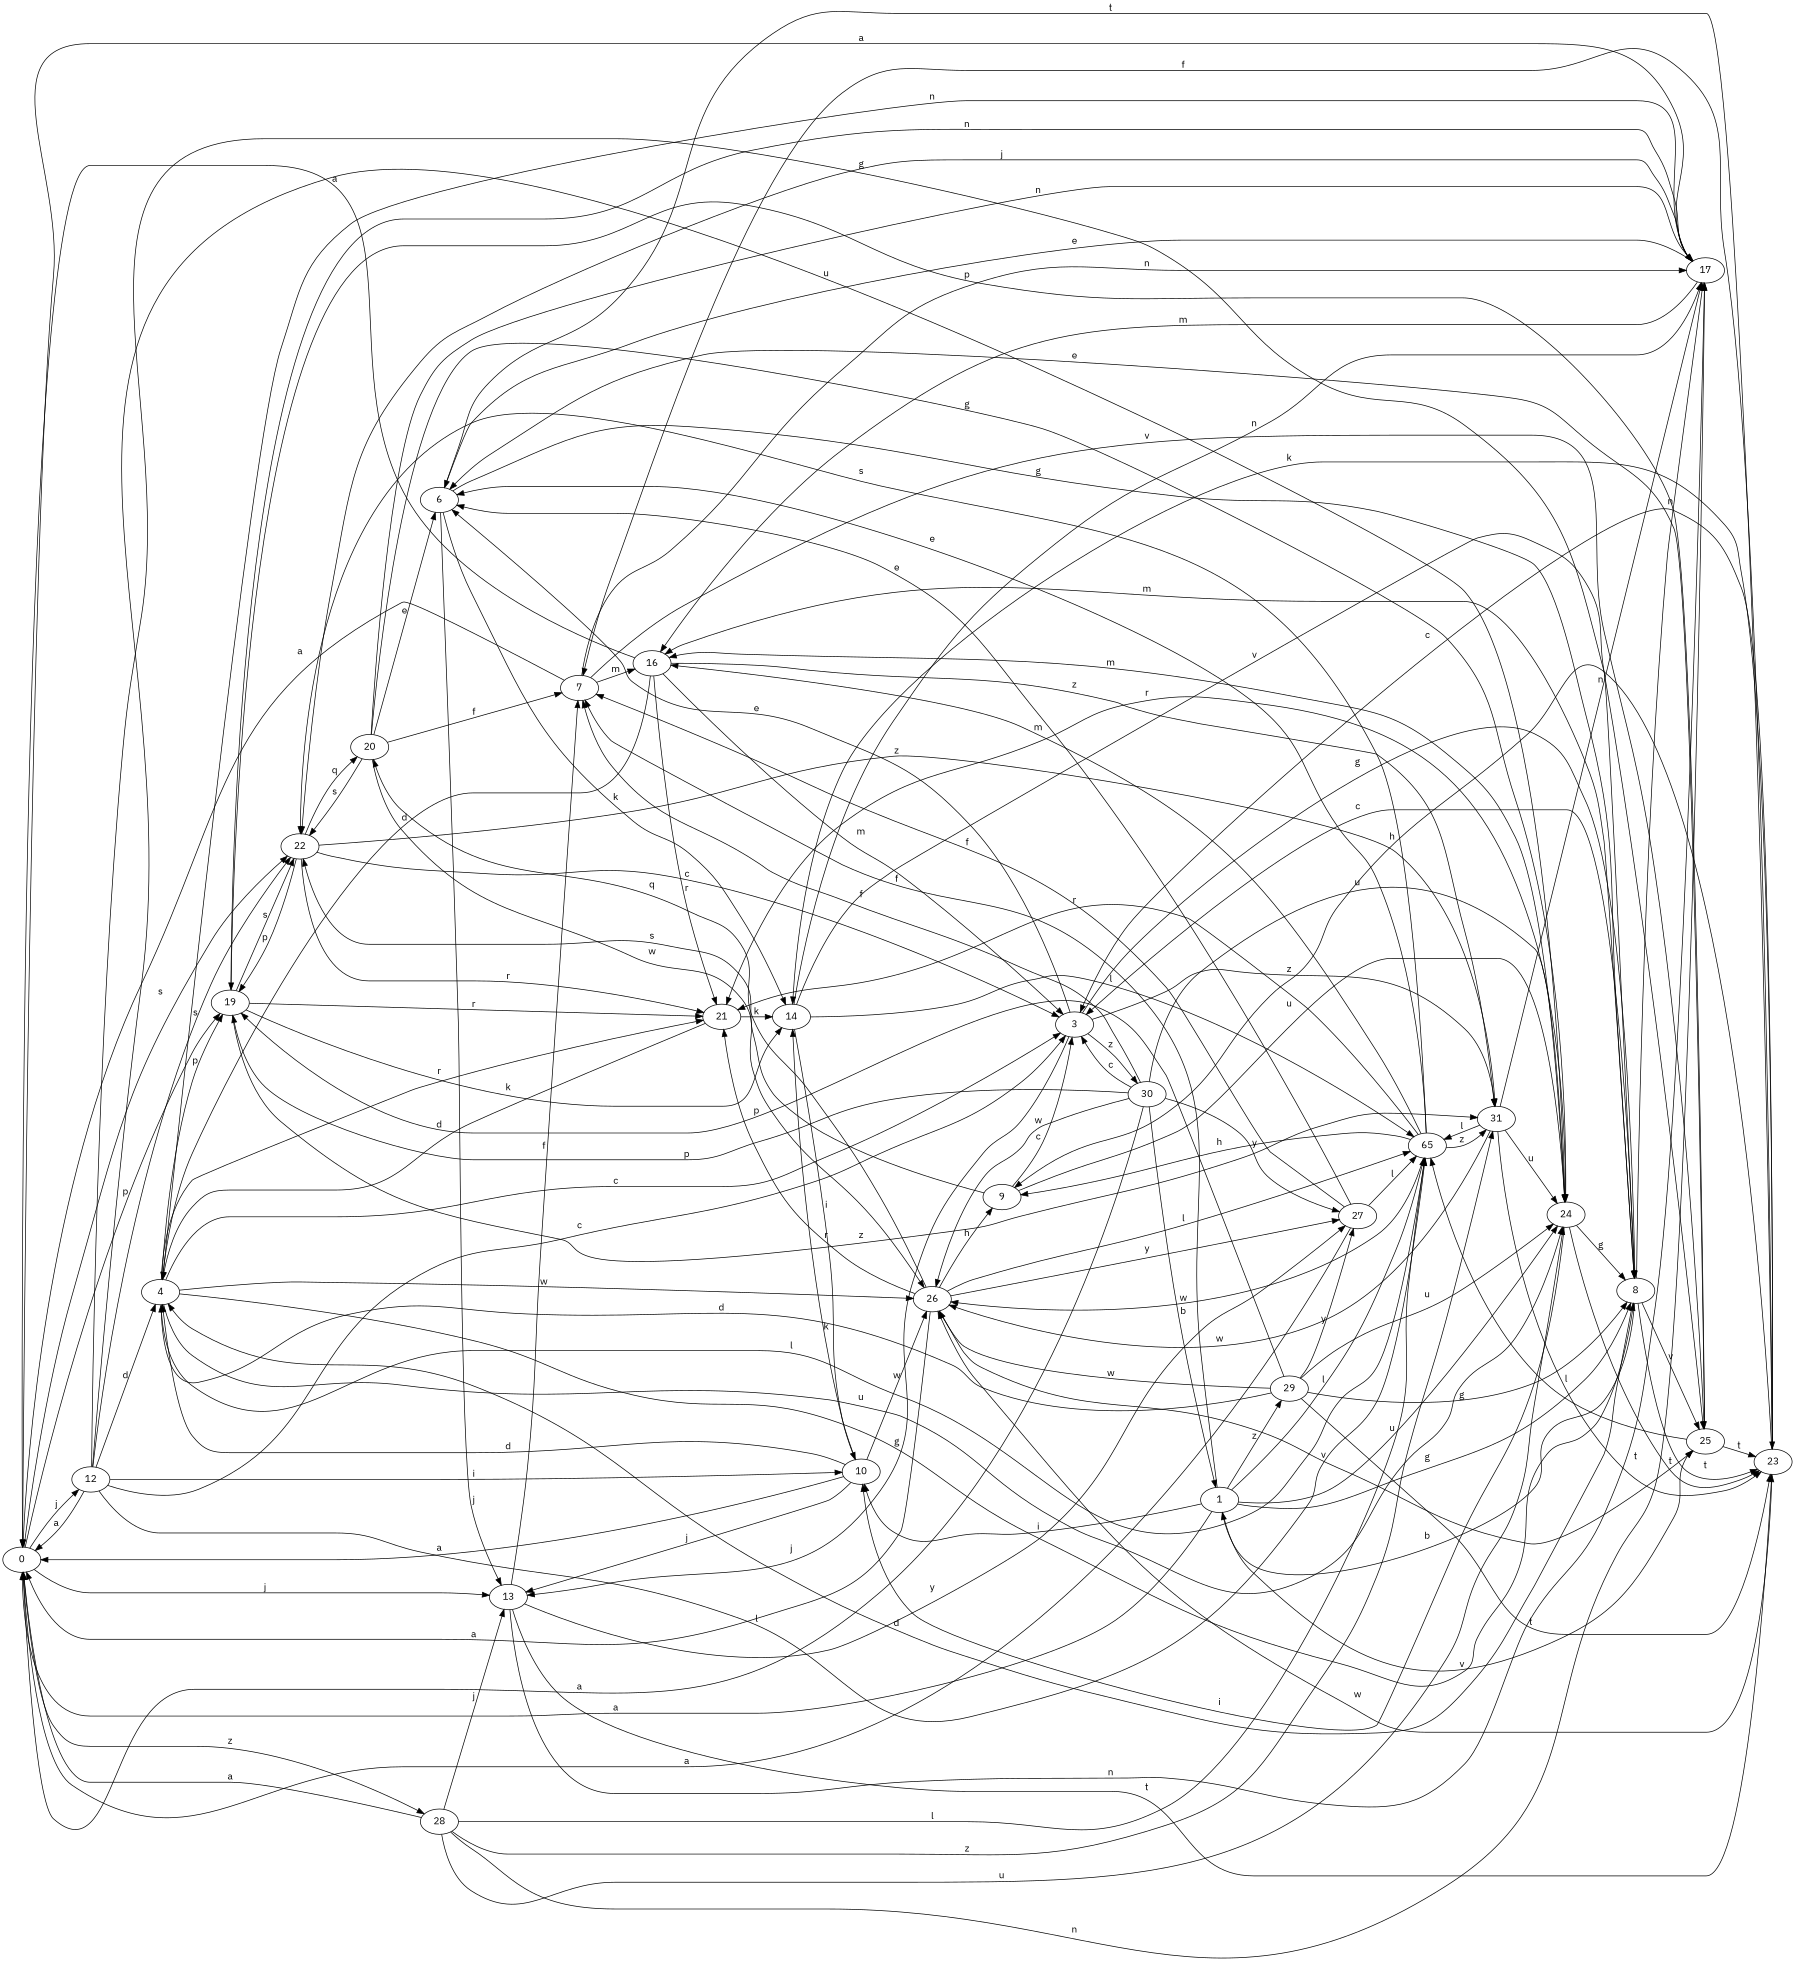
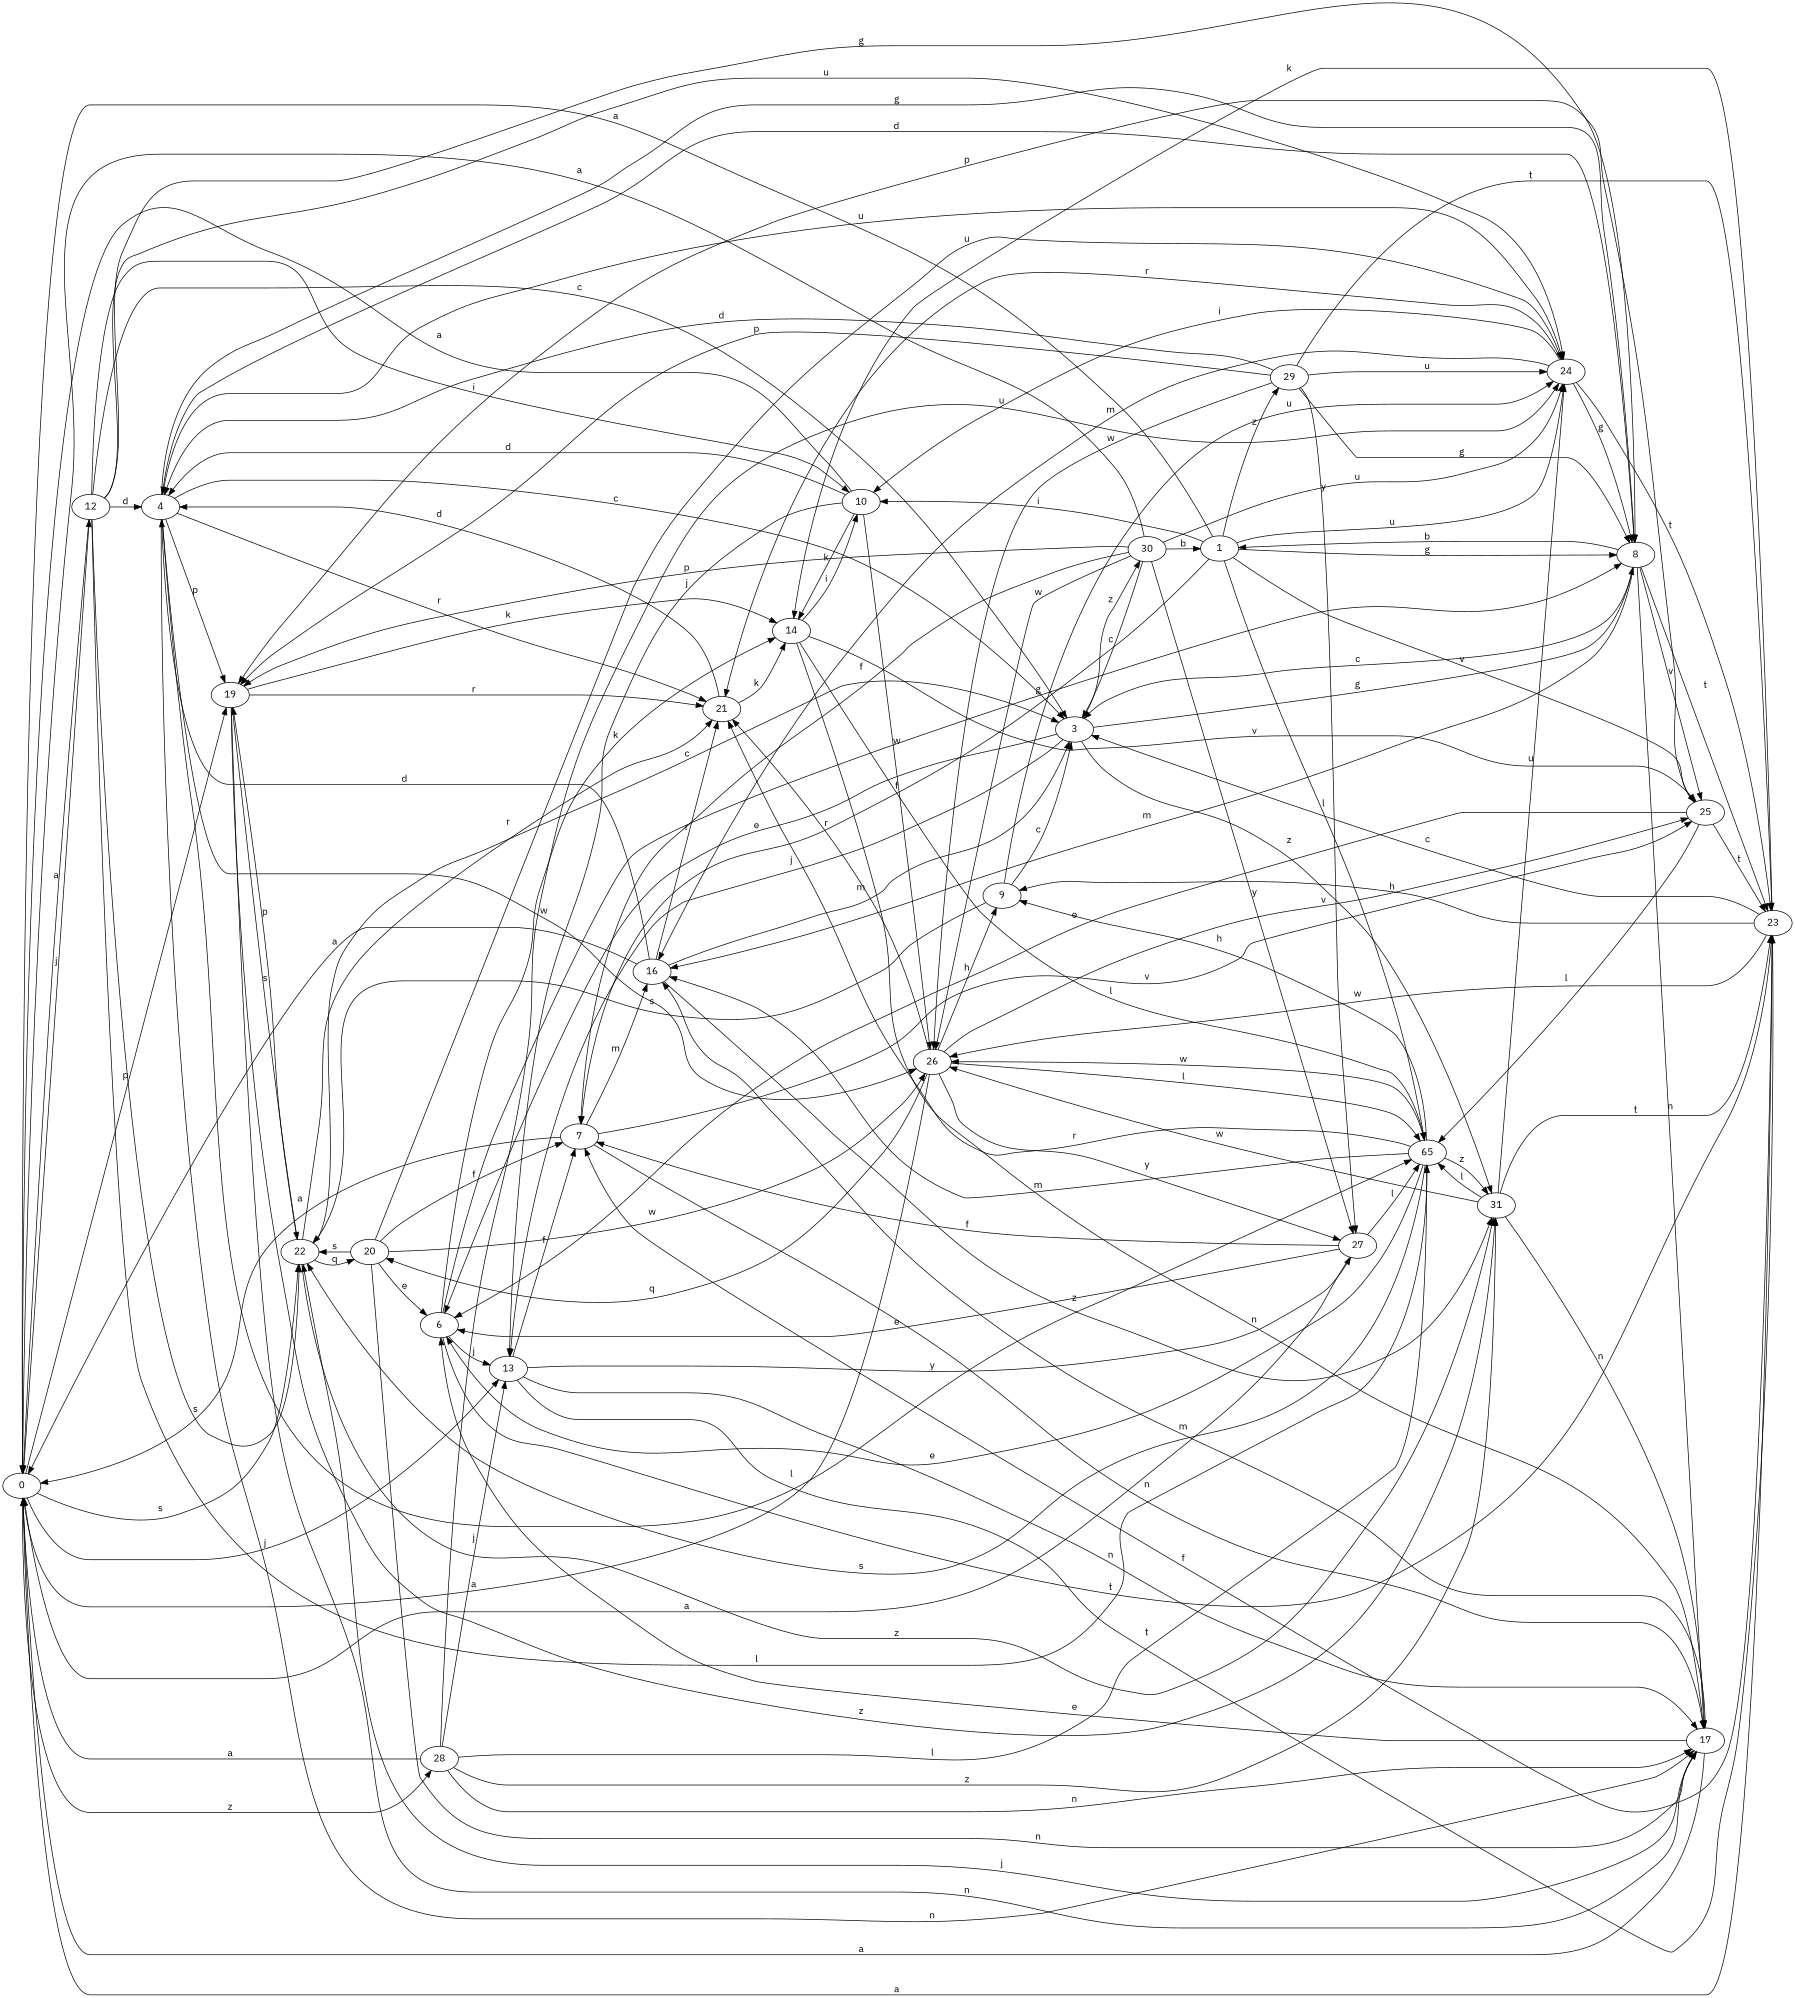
(967, 405) -> (967, 239)
none -> (1181, 1995)
